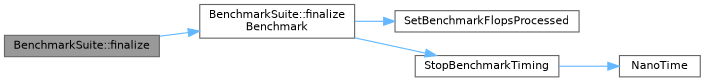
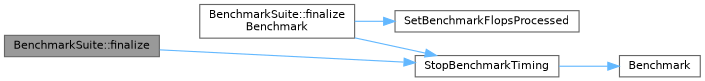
(174, 34) -> (282, 56)
(660, 66) -> (660, 66)
